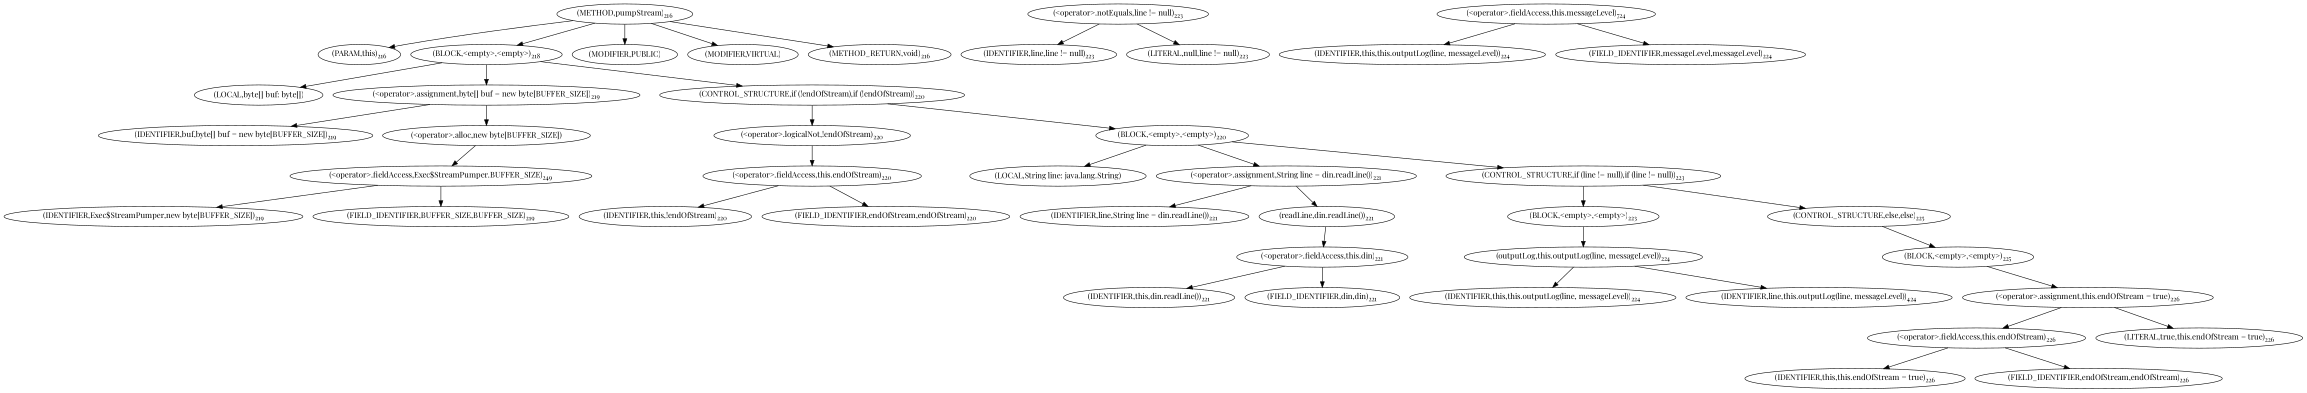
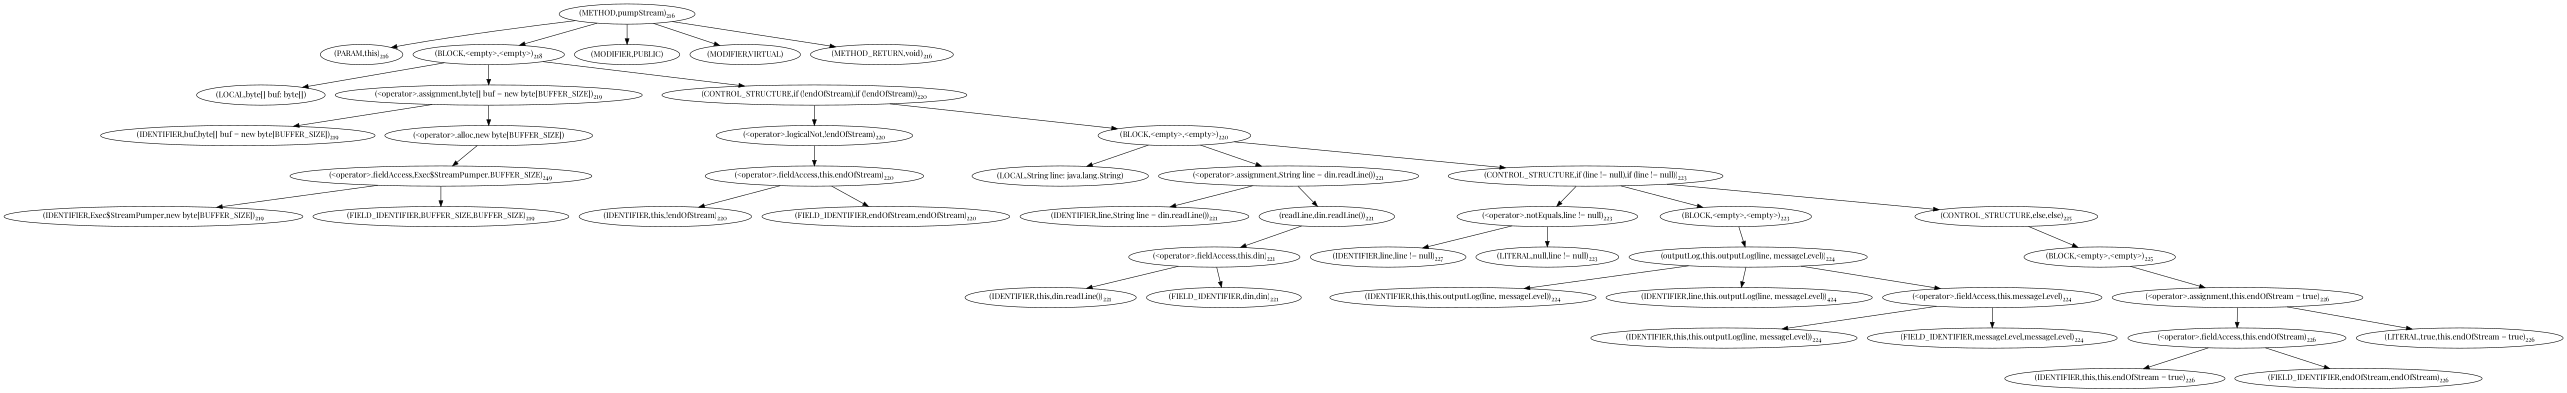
(1621, 13) -> (2067, 297)
(1090, 54) -> (1439, 256)
none -> (1568, 194)
none -> (1868, 277)
